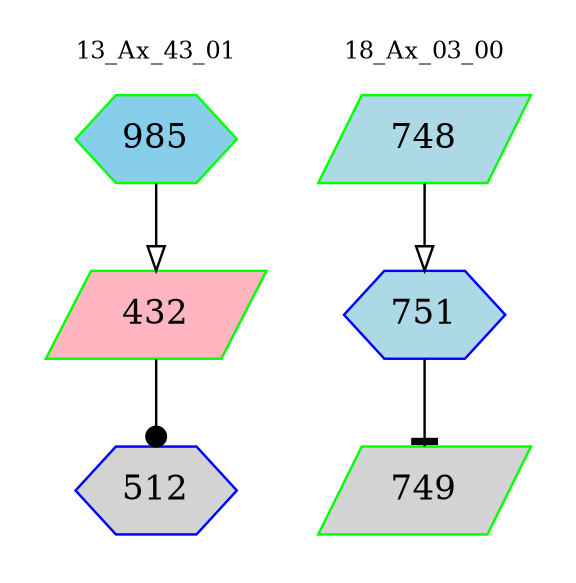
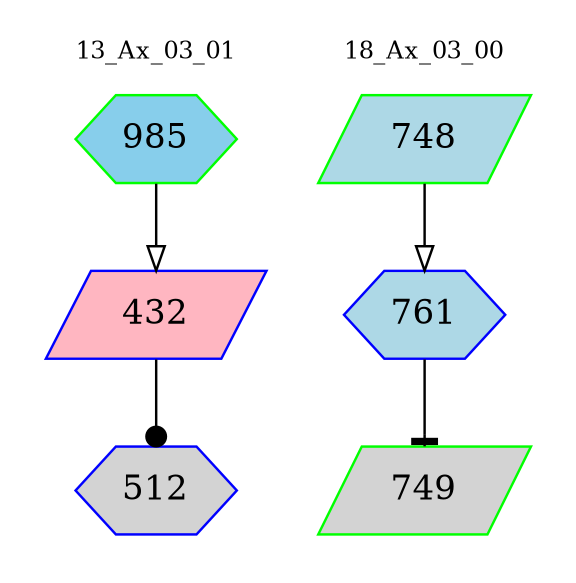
(156, 52) -> (156, 52)
(156, 315) -> (156, 315)
(425, 315) -> (425, 315)
